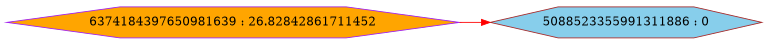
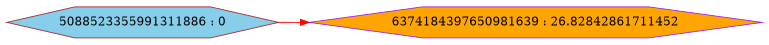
(470, 22) -> (289, 22)
